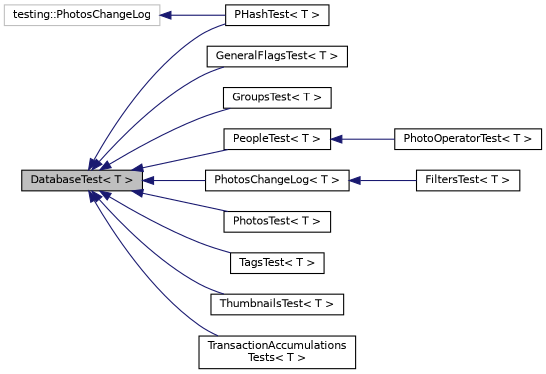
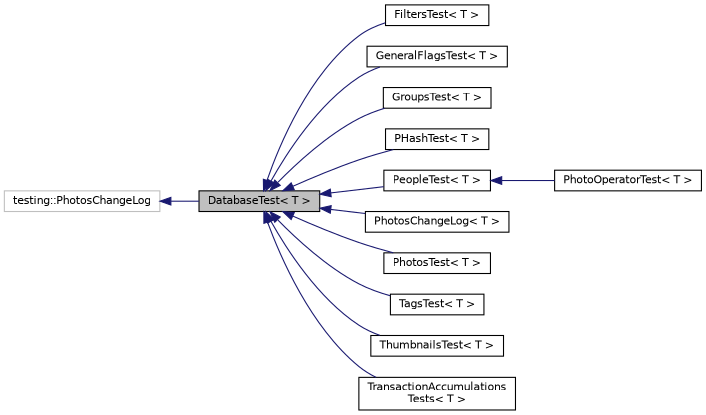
(198, 15) -> (185, 201)
(388, 181) -> (311, 89)
